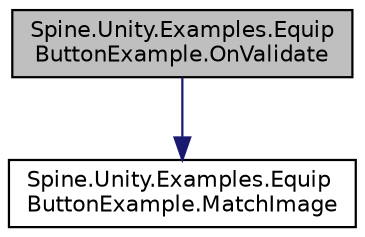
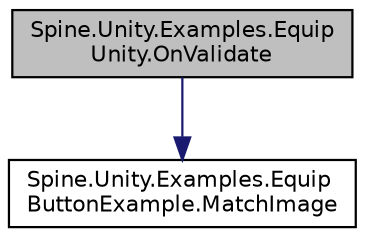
(182, 44) -> (182, 44)
